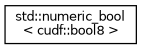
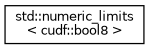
(71, 25) -> (74, 25)
